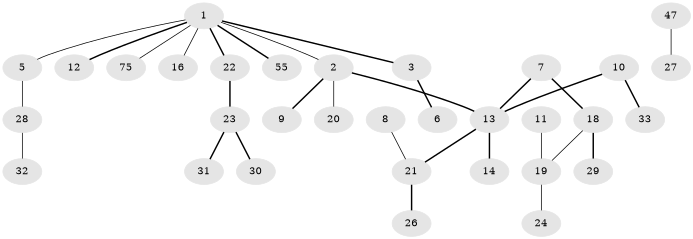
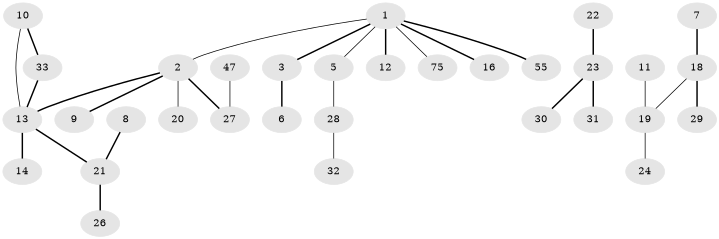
(191, 42) -> (438, 42)
(217, 42) -> none
(553, 92) -> (16, 68)
none -> (204, 94)
(515, 94) -> (32, 94)
(399, 146) -> (113, 146)
